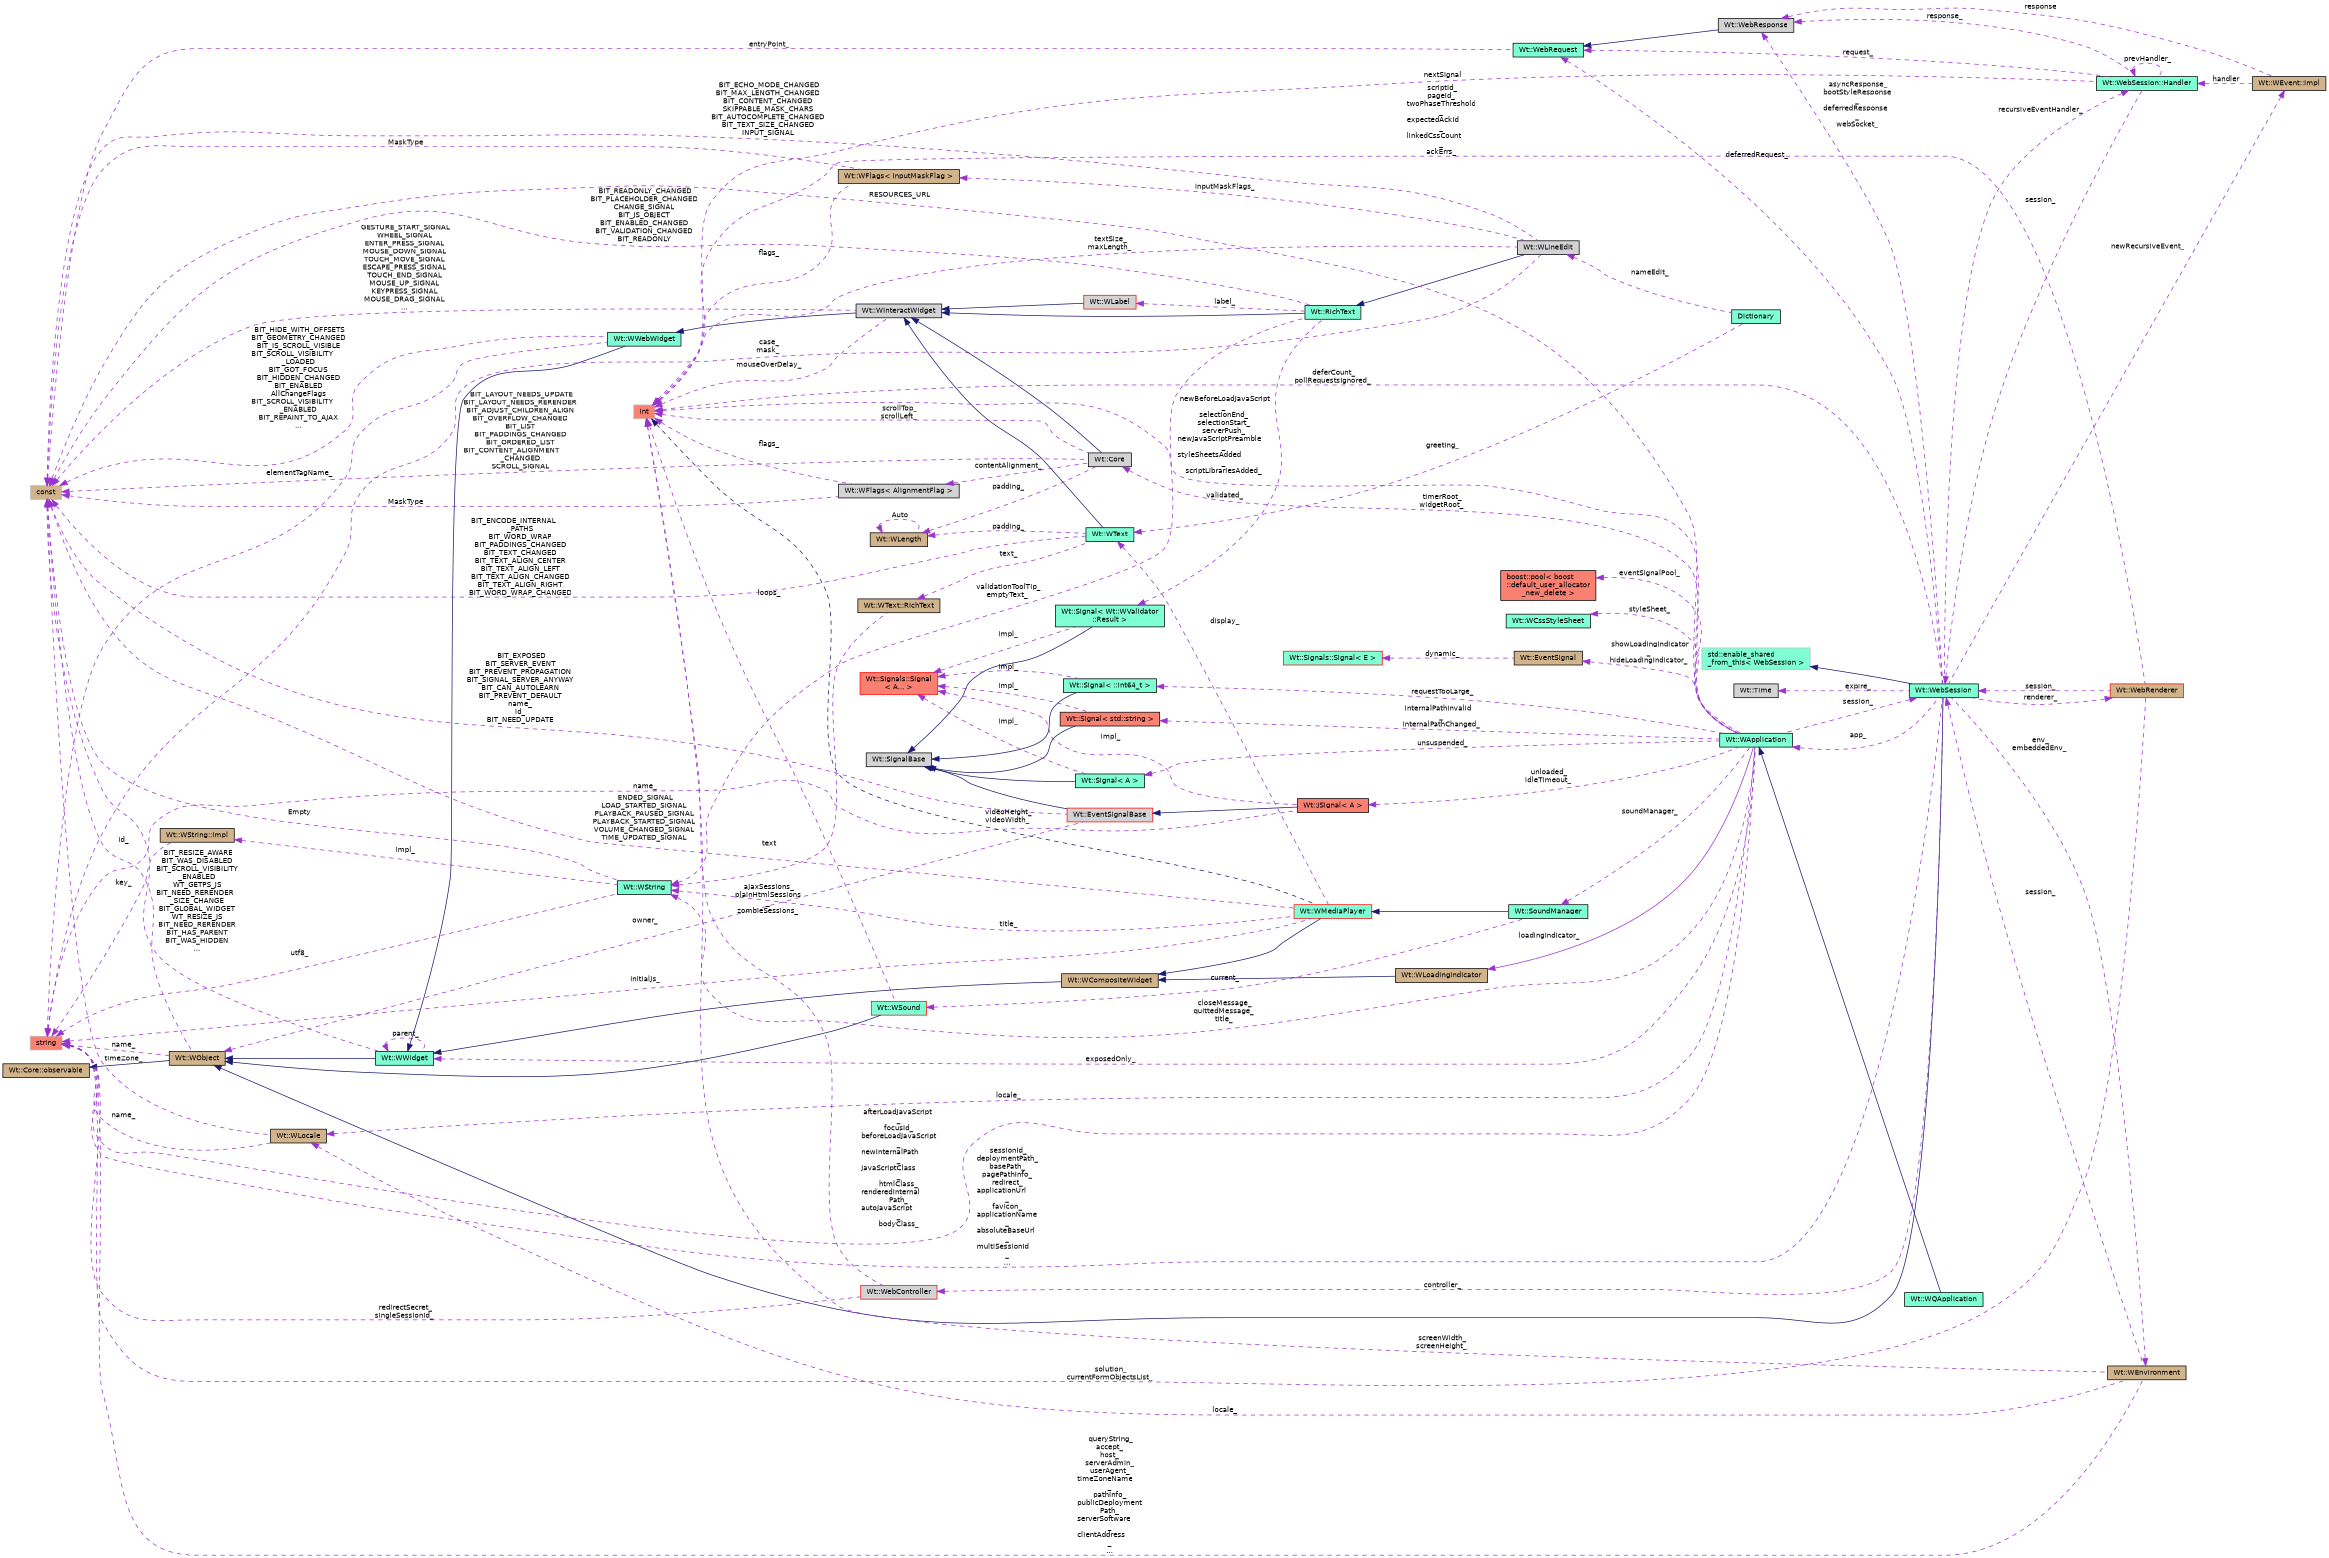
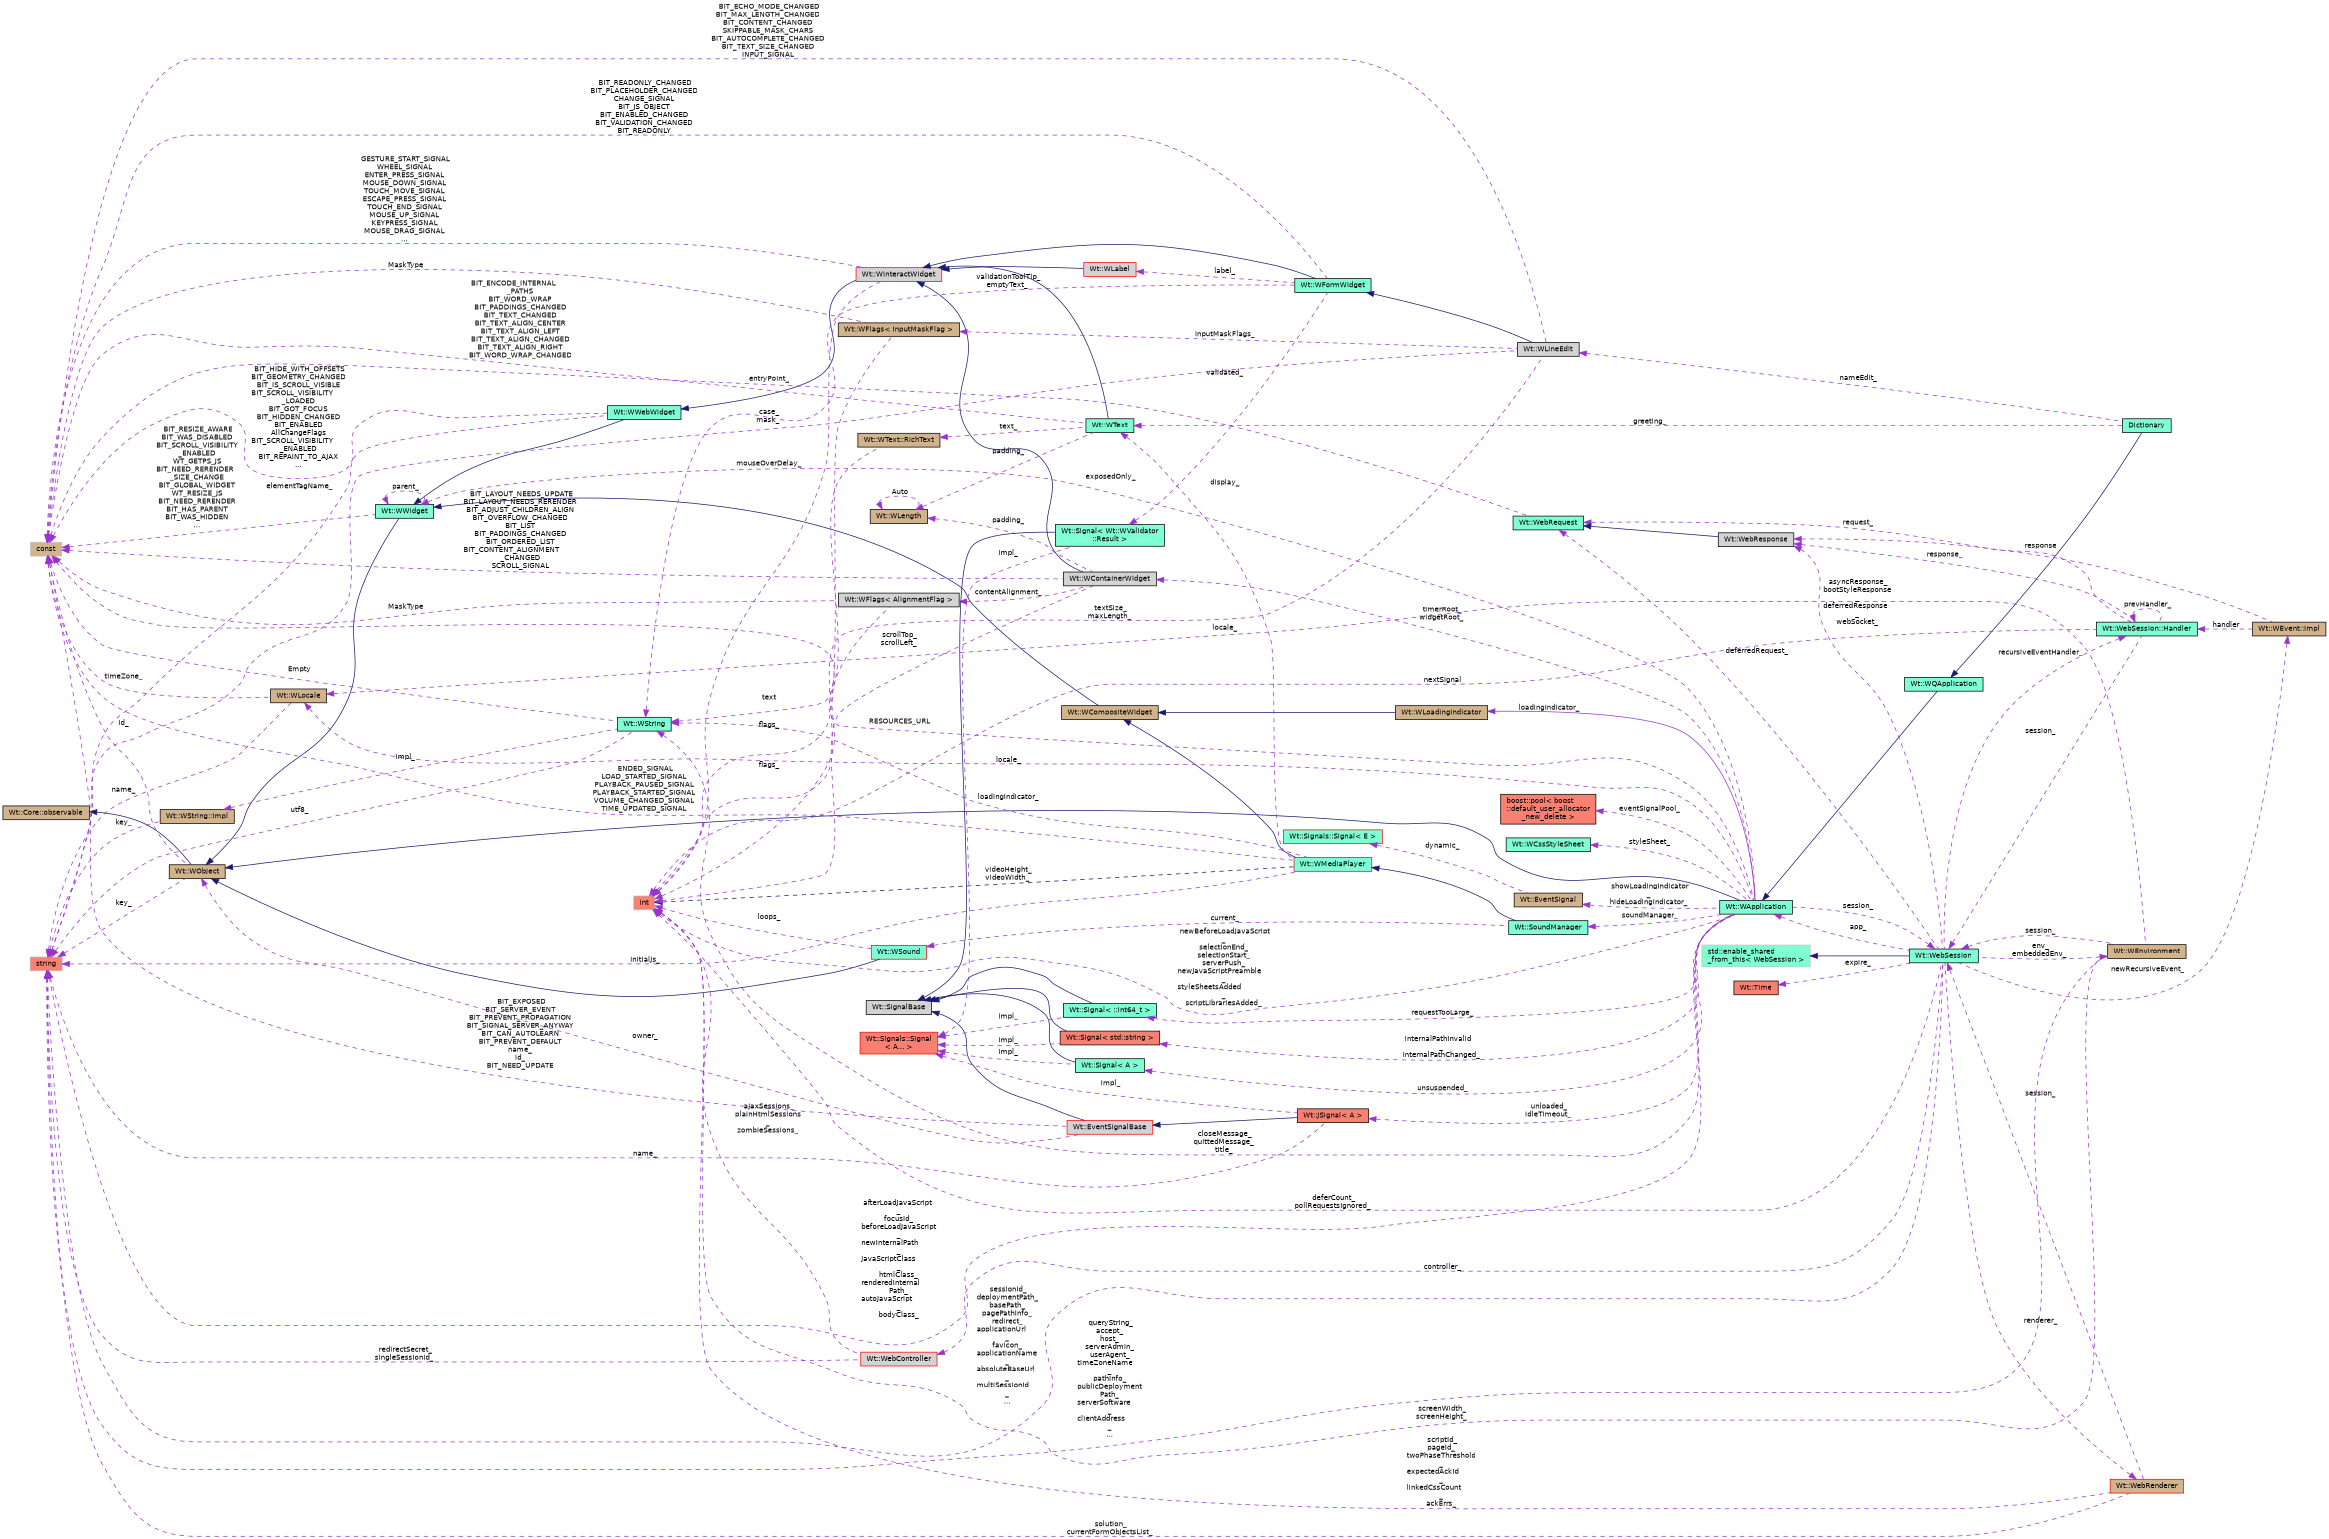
(899, 311) -> (899, 275)
(1333, 312) -> (1333, 285)
(1110, 460) -> (1110, 579)
none -> (2050, 563)
(1756, 691) -> (1756, 988)
(1008, 924) -> (1008, 797)
(123, 1045) -> (123, 903)
(1338, 1318) -> (958, 812)
